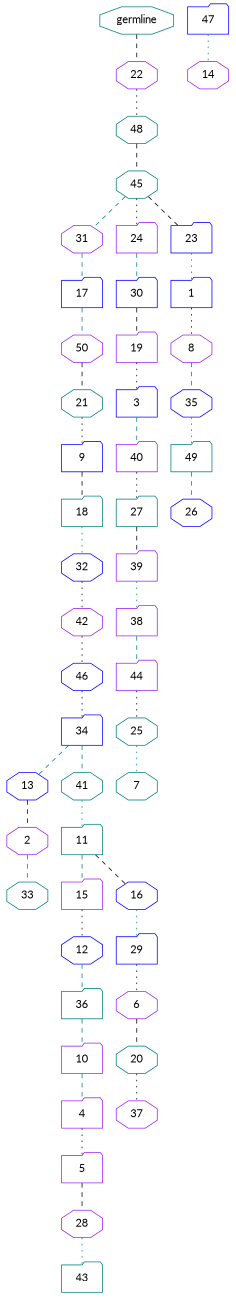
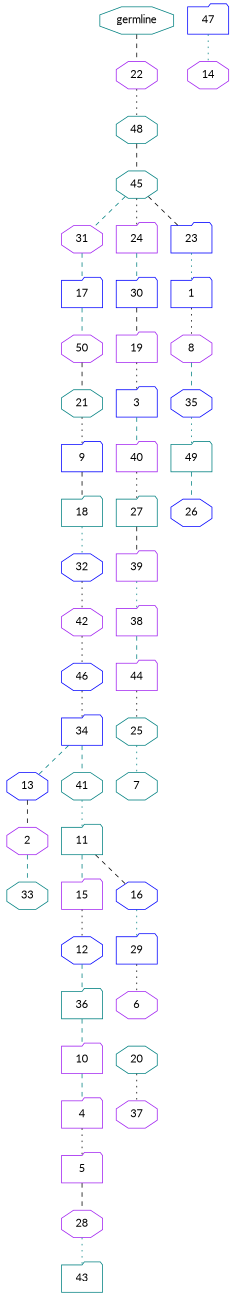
(137, 1033) -> none
